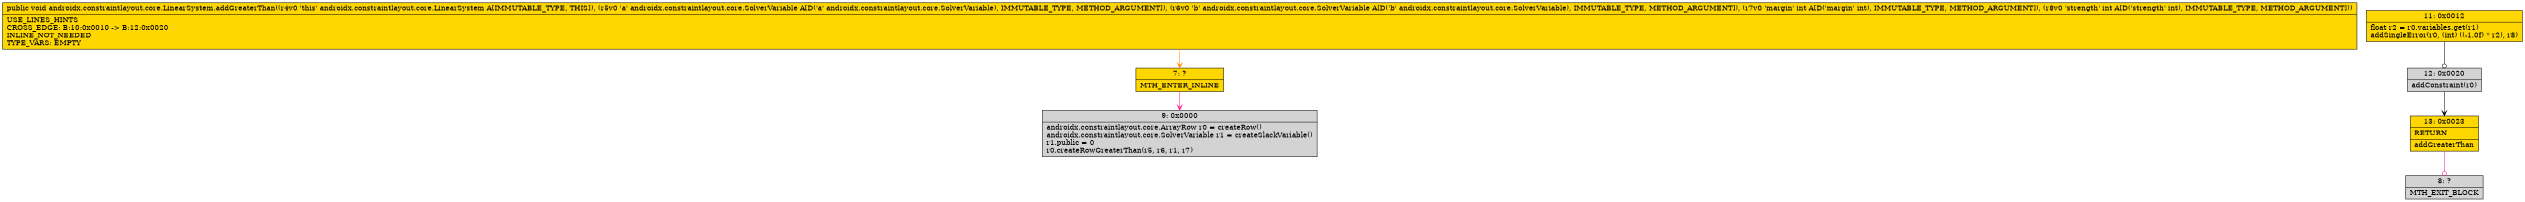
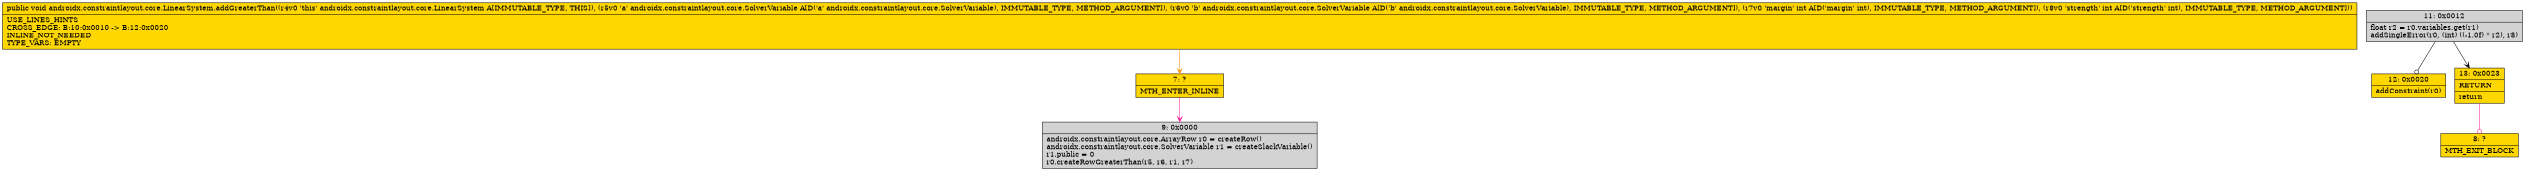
(2444, 26) -> (2444, 26)
(2444, 80) -> (2409, 86)
(2444, 101) -> (2460, 53)
(2444, 145) -> (2471, 97)
(2444, 187) -> (2480, 145)
